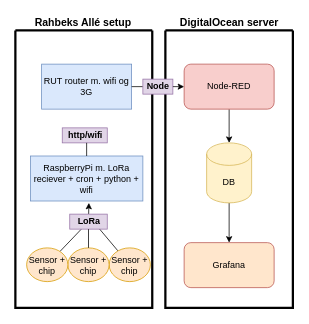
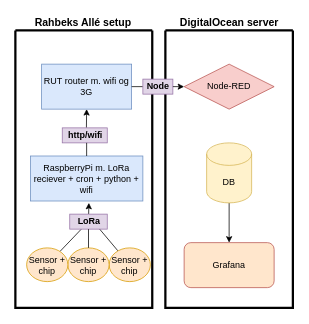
(229, 87) -> (229, 87)
none -> (86, 121)
(229, 136) -> none
